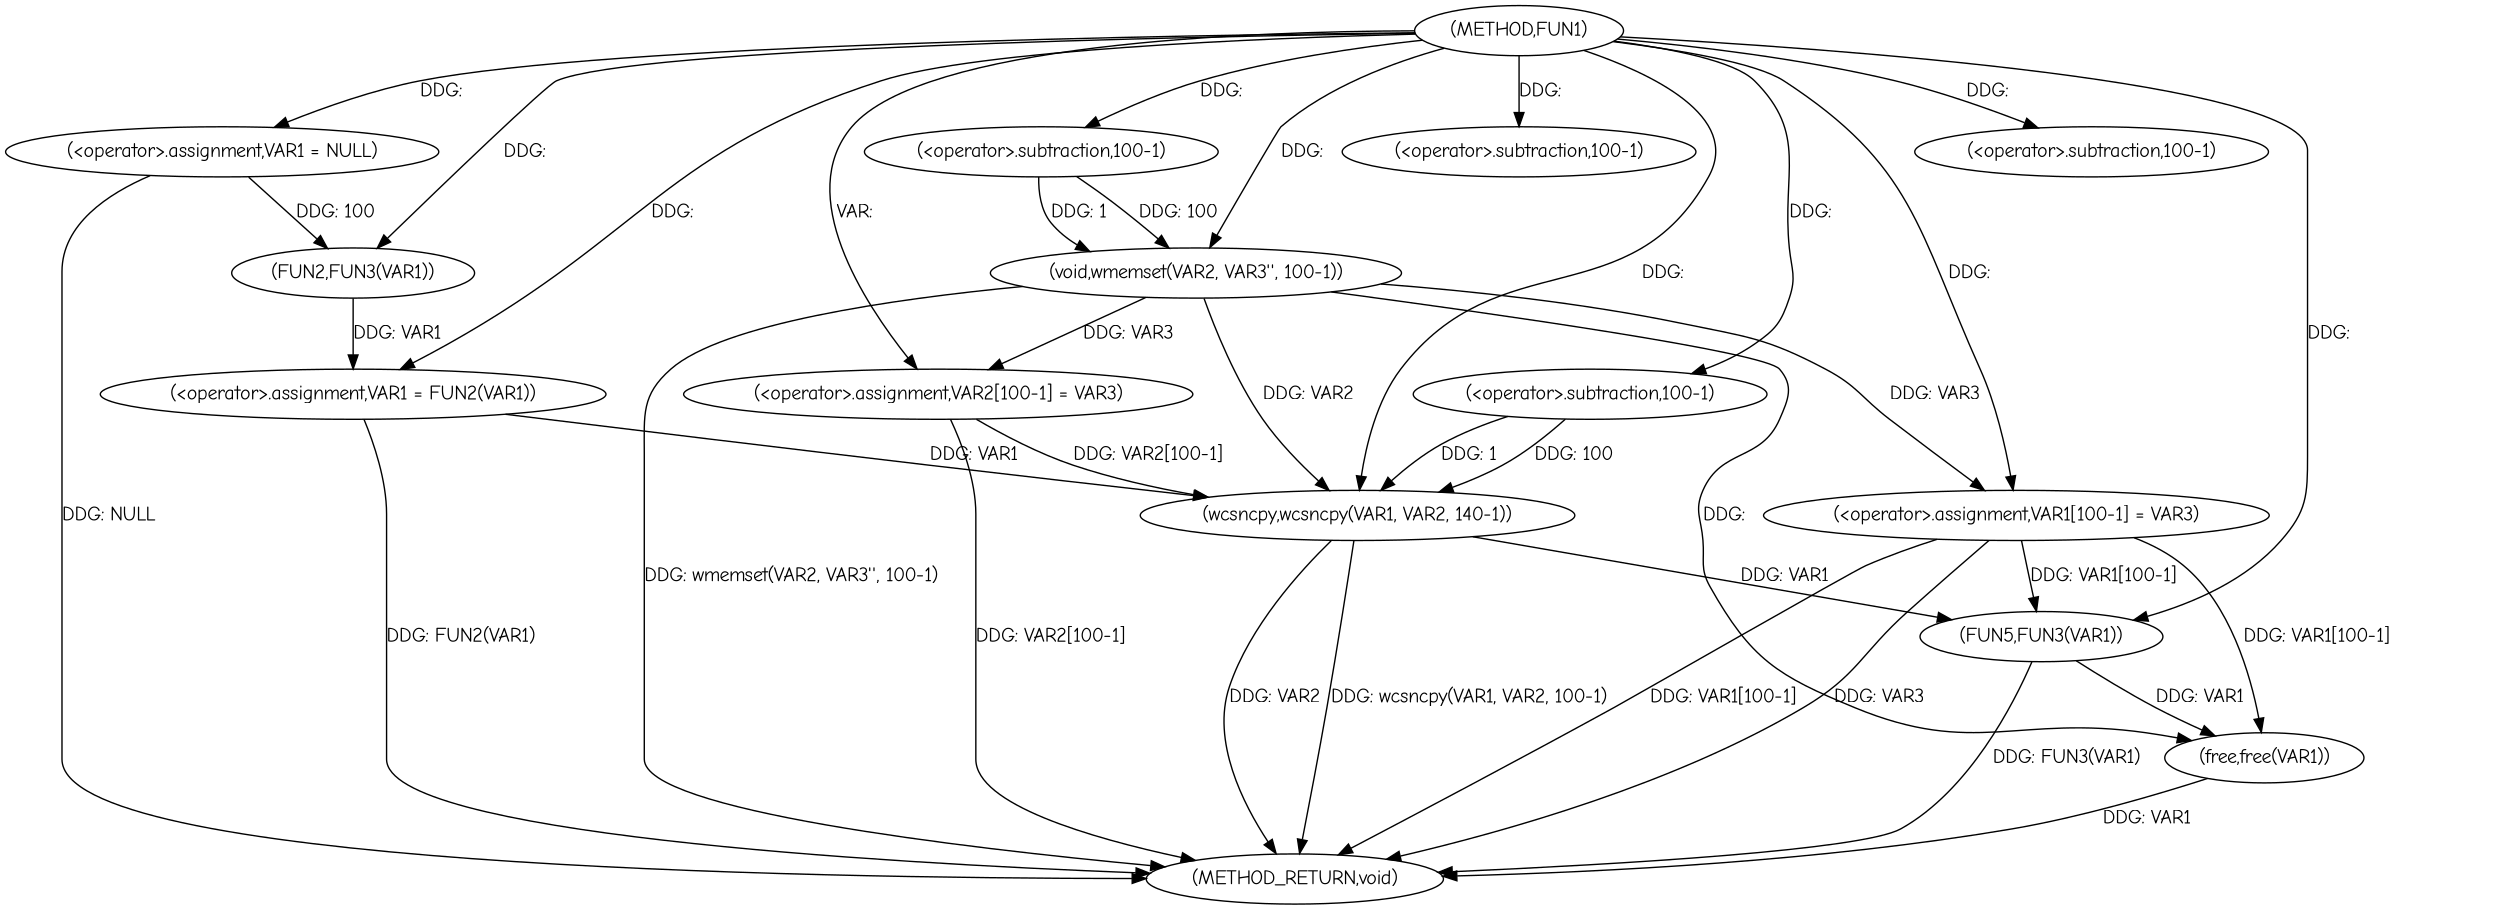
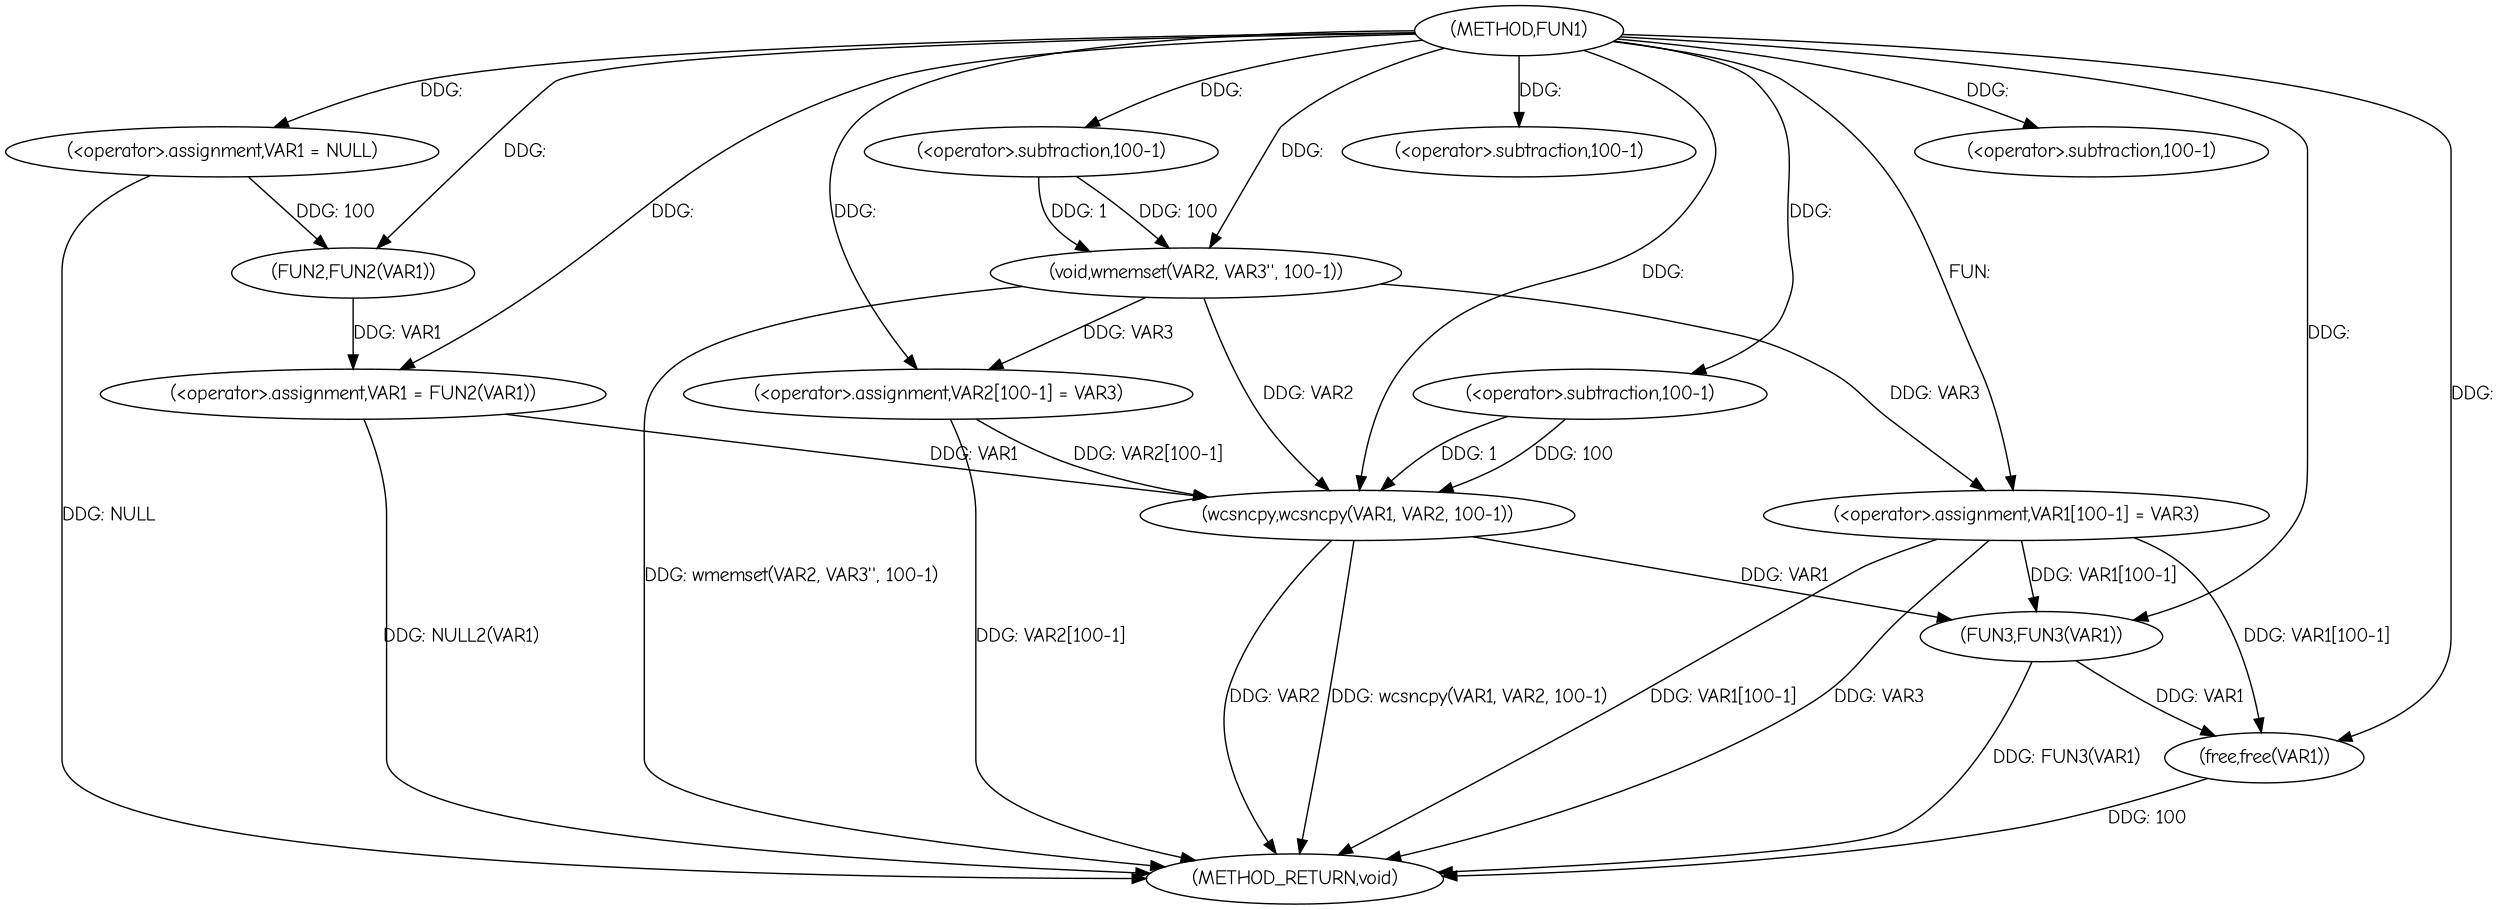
(858, 212) -> (858, 212)
(353, 273) -> (353, 273)
(1973, 273) -> (1973, 273)
(1703, 492) -> (2361, 100)
(1358, 515) -> (1358, 515)
(461, 637) -> (461, 637)
(2042, 637) -> (2042, 637)
(2147, 818) -> (2147, 818)
